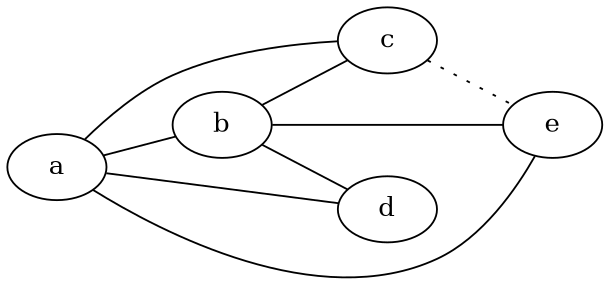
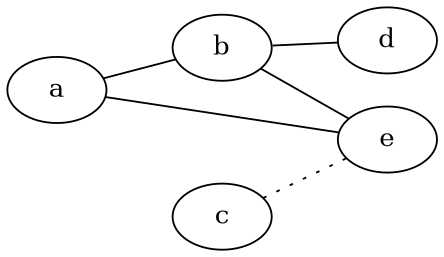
(201, 65) -> none
(305, 83) -> none
(222, 188) -> none
